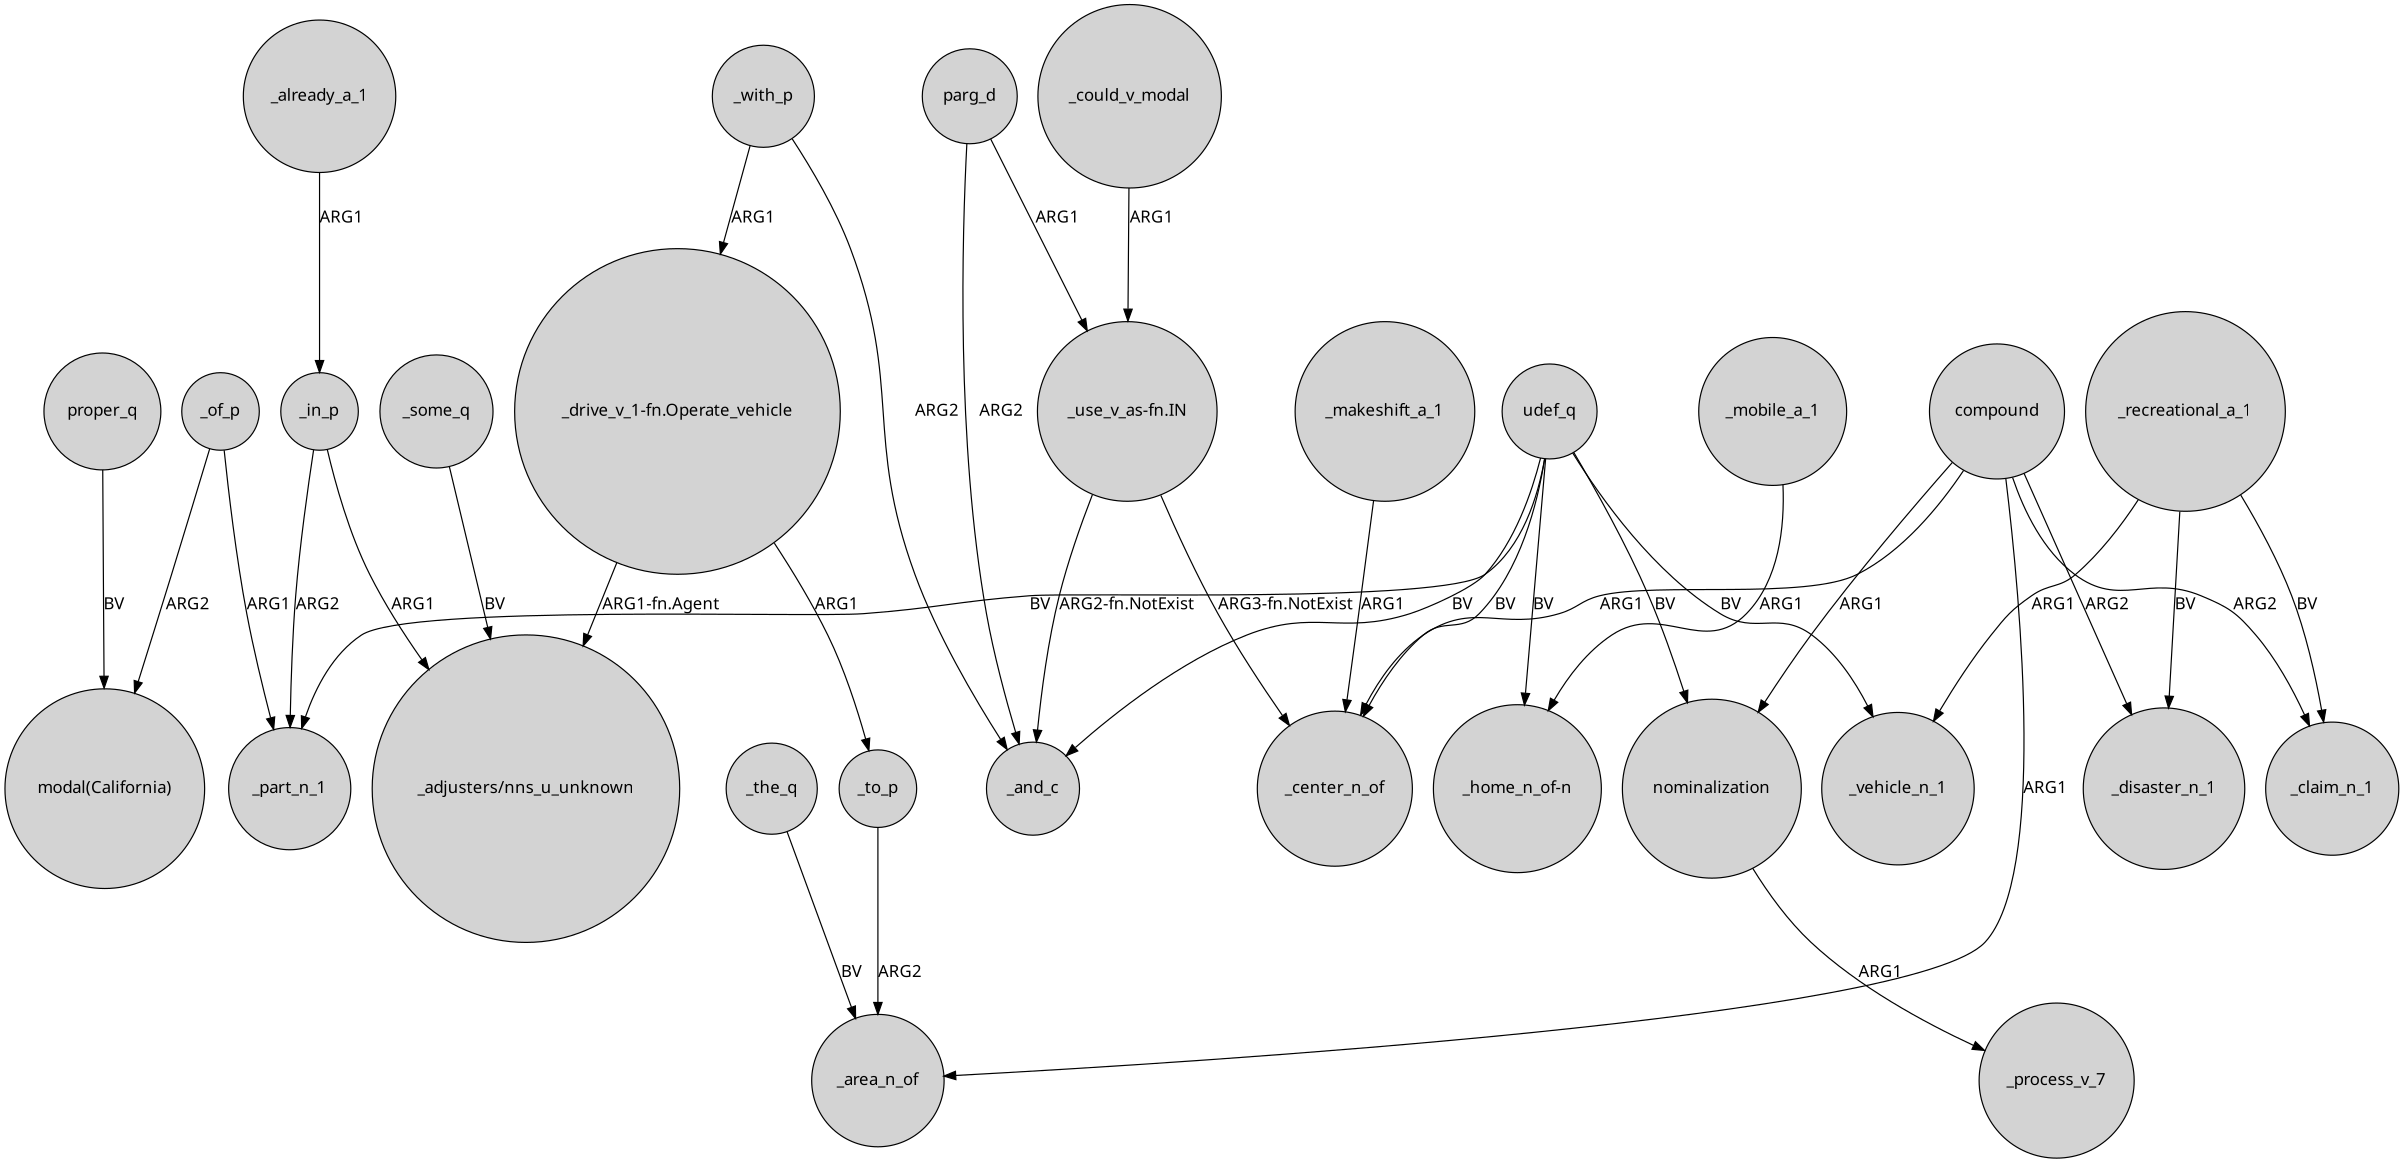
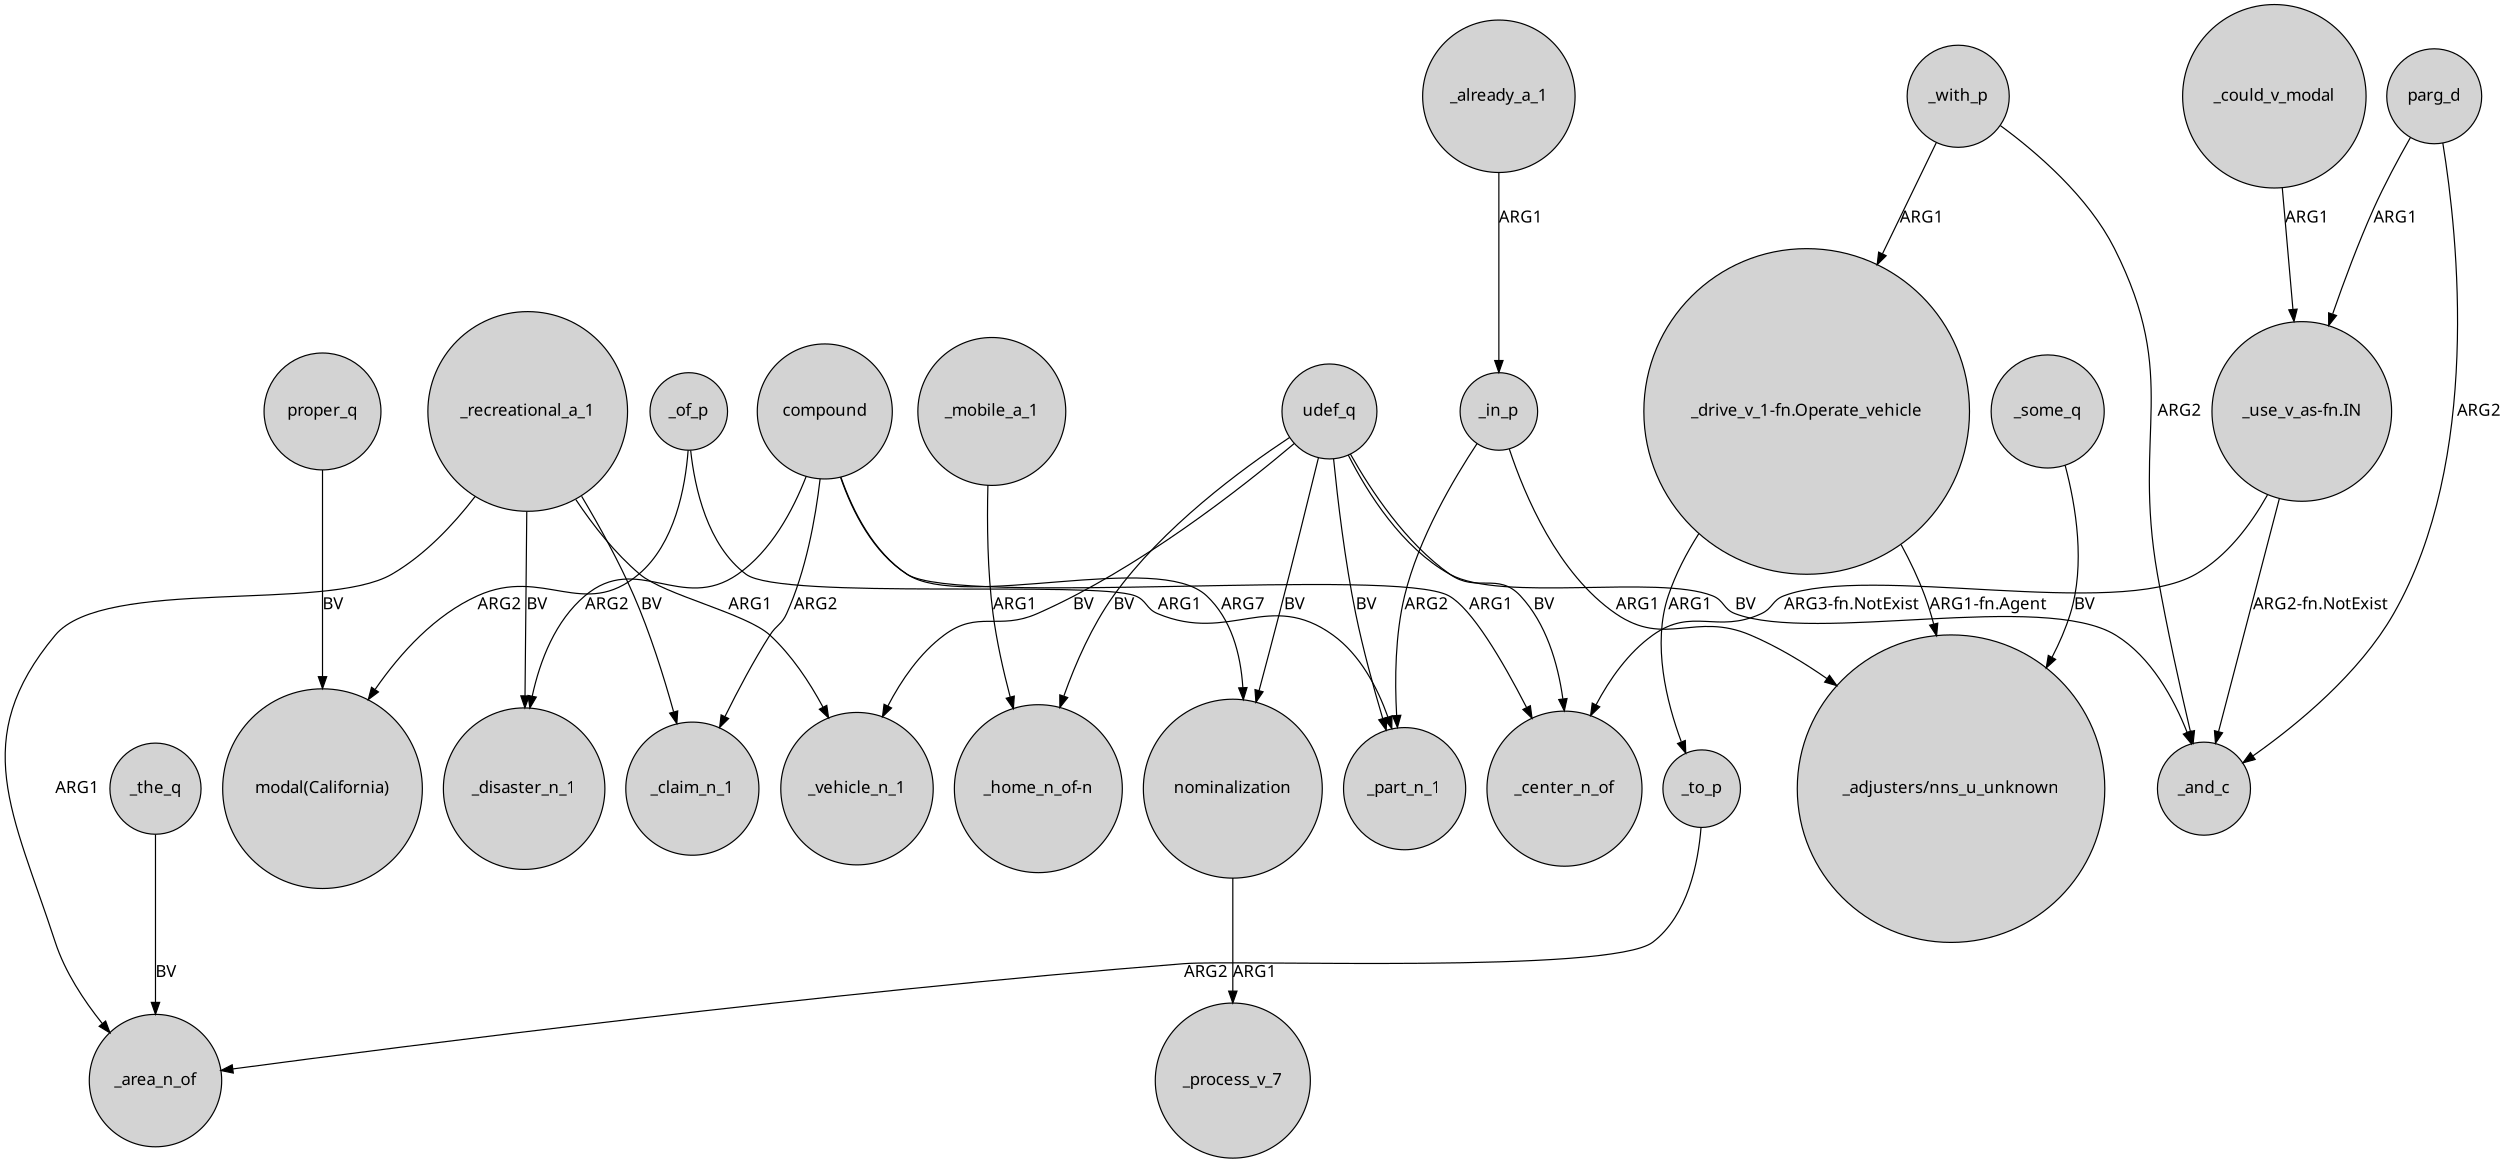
(1385, 411) -> none
(1862, 605) -> (1243, 605)
(1710, 1011) -> (72, 624)
